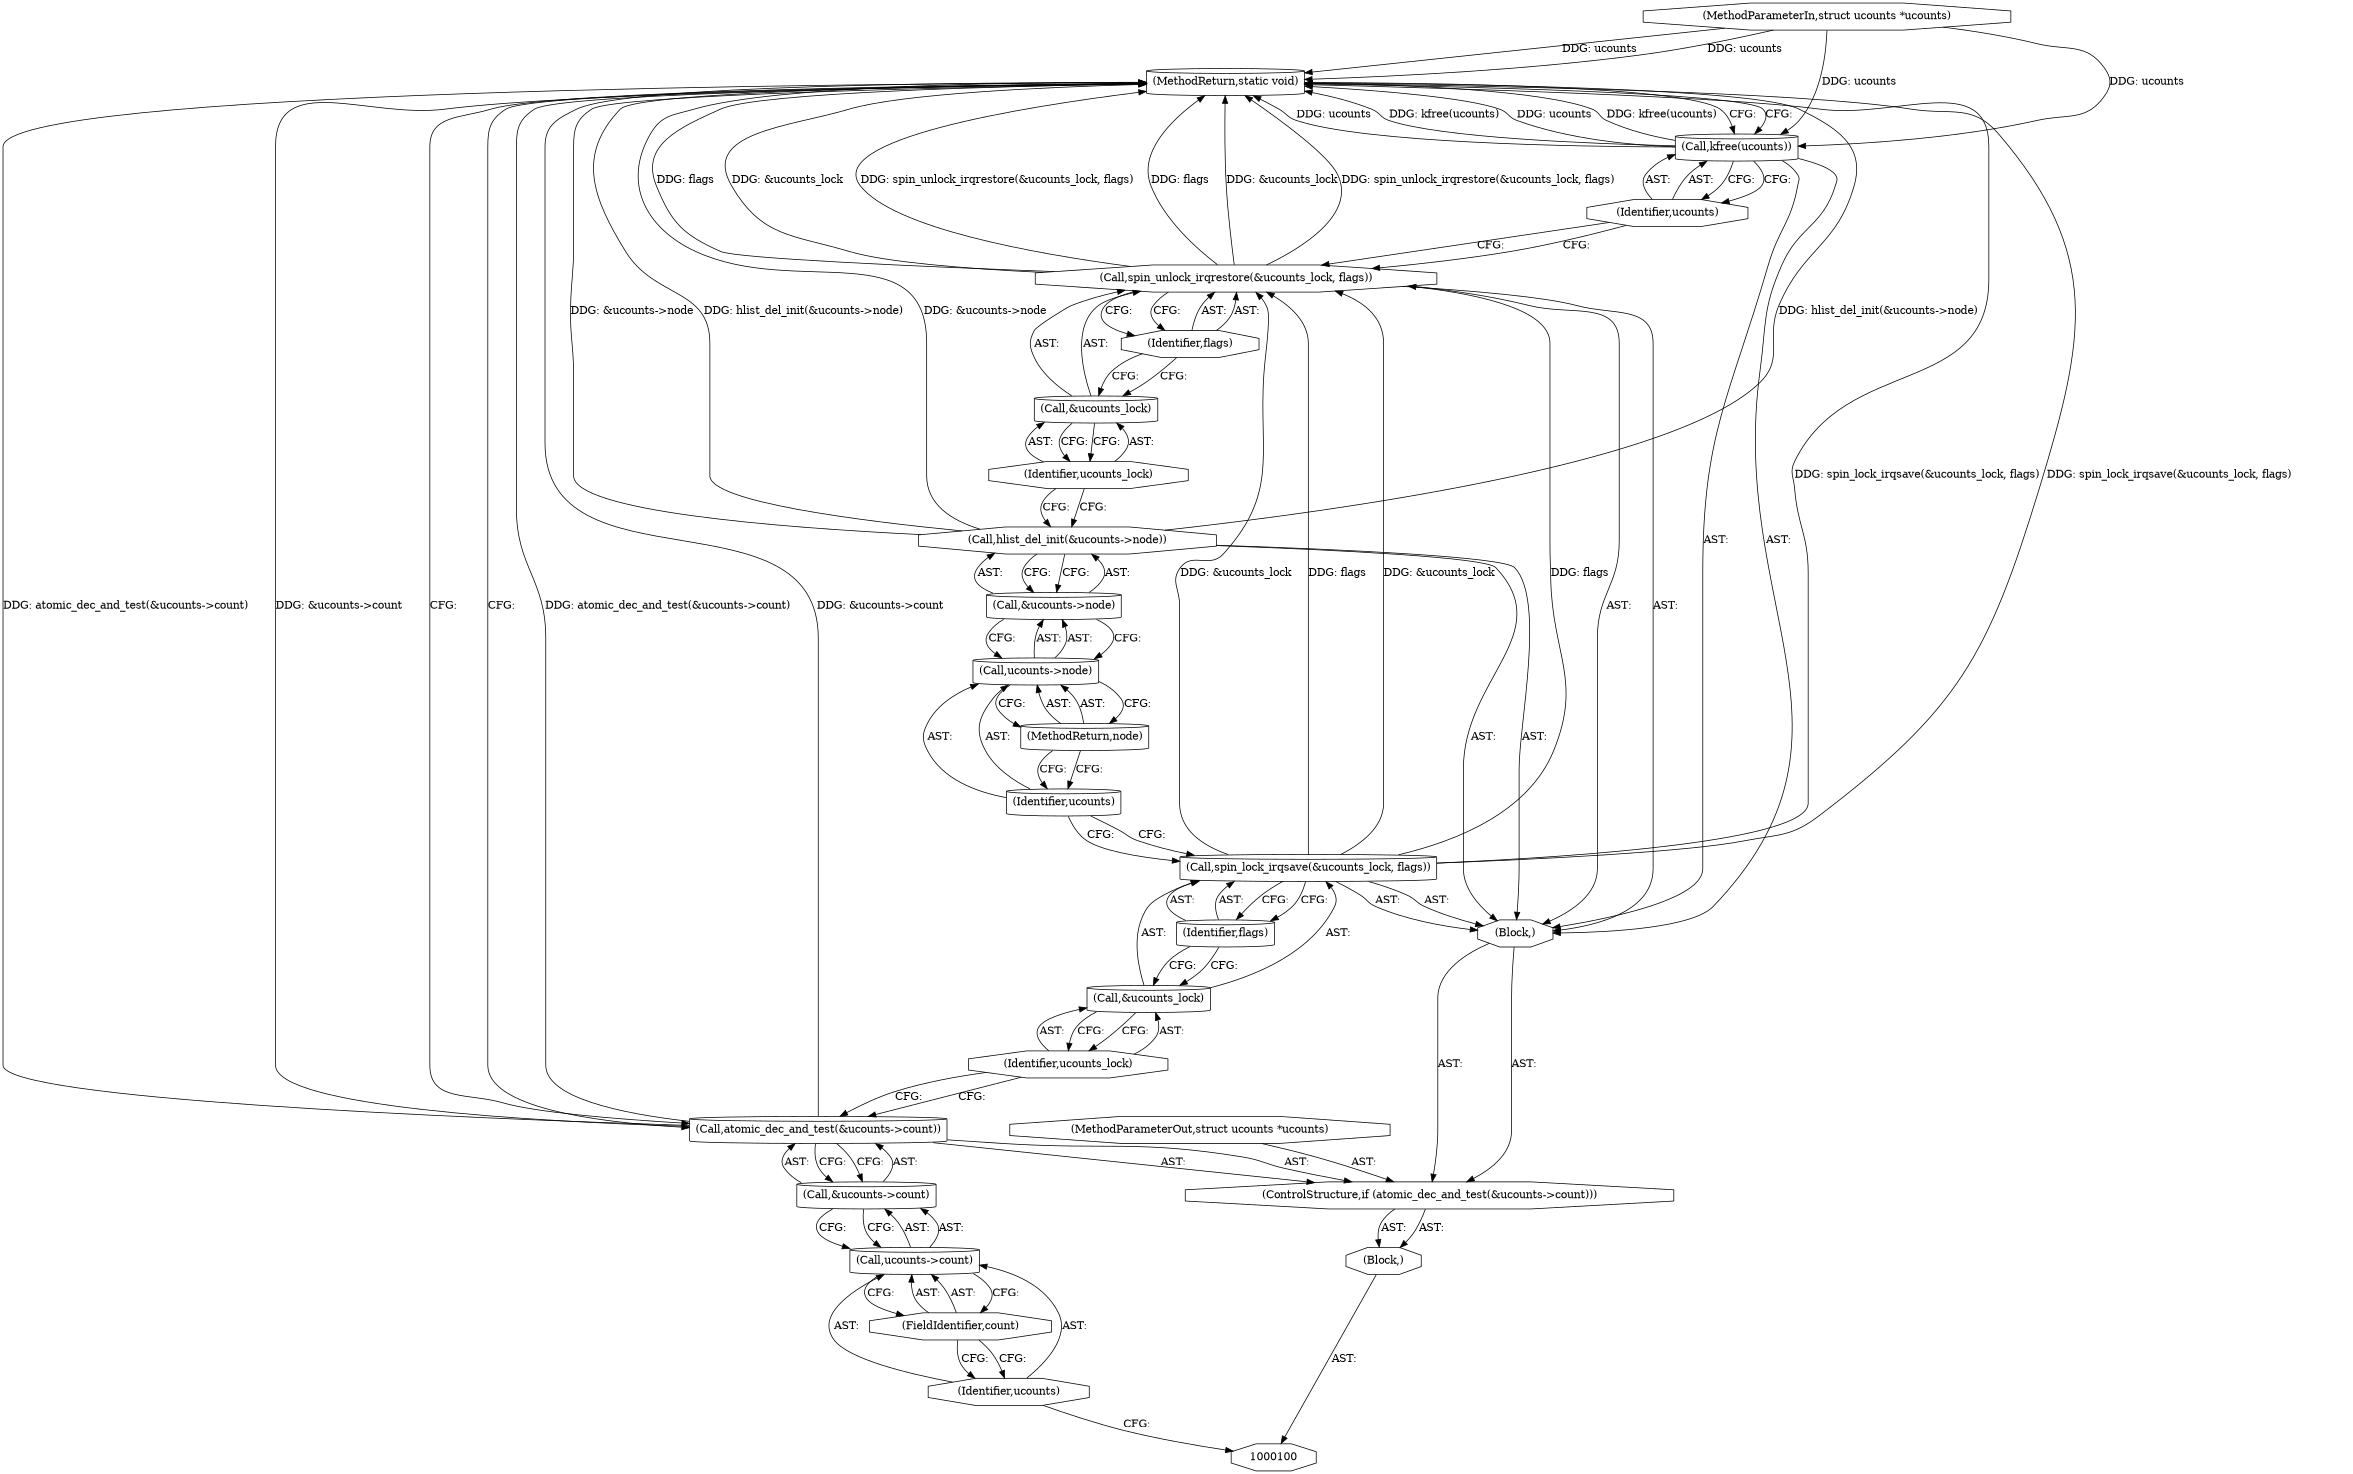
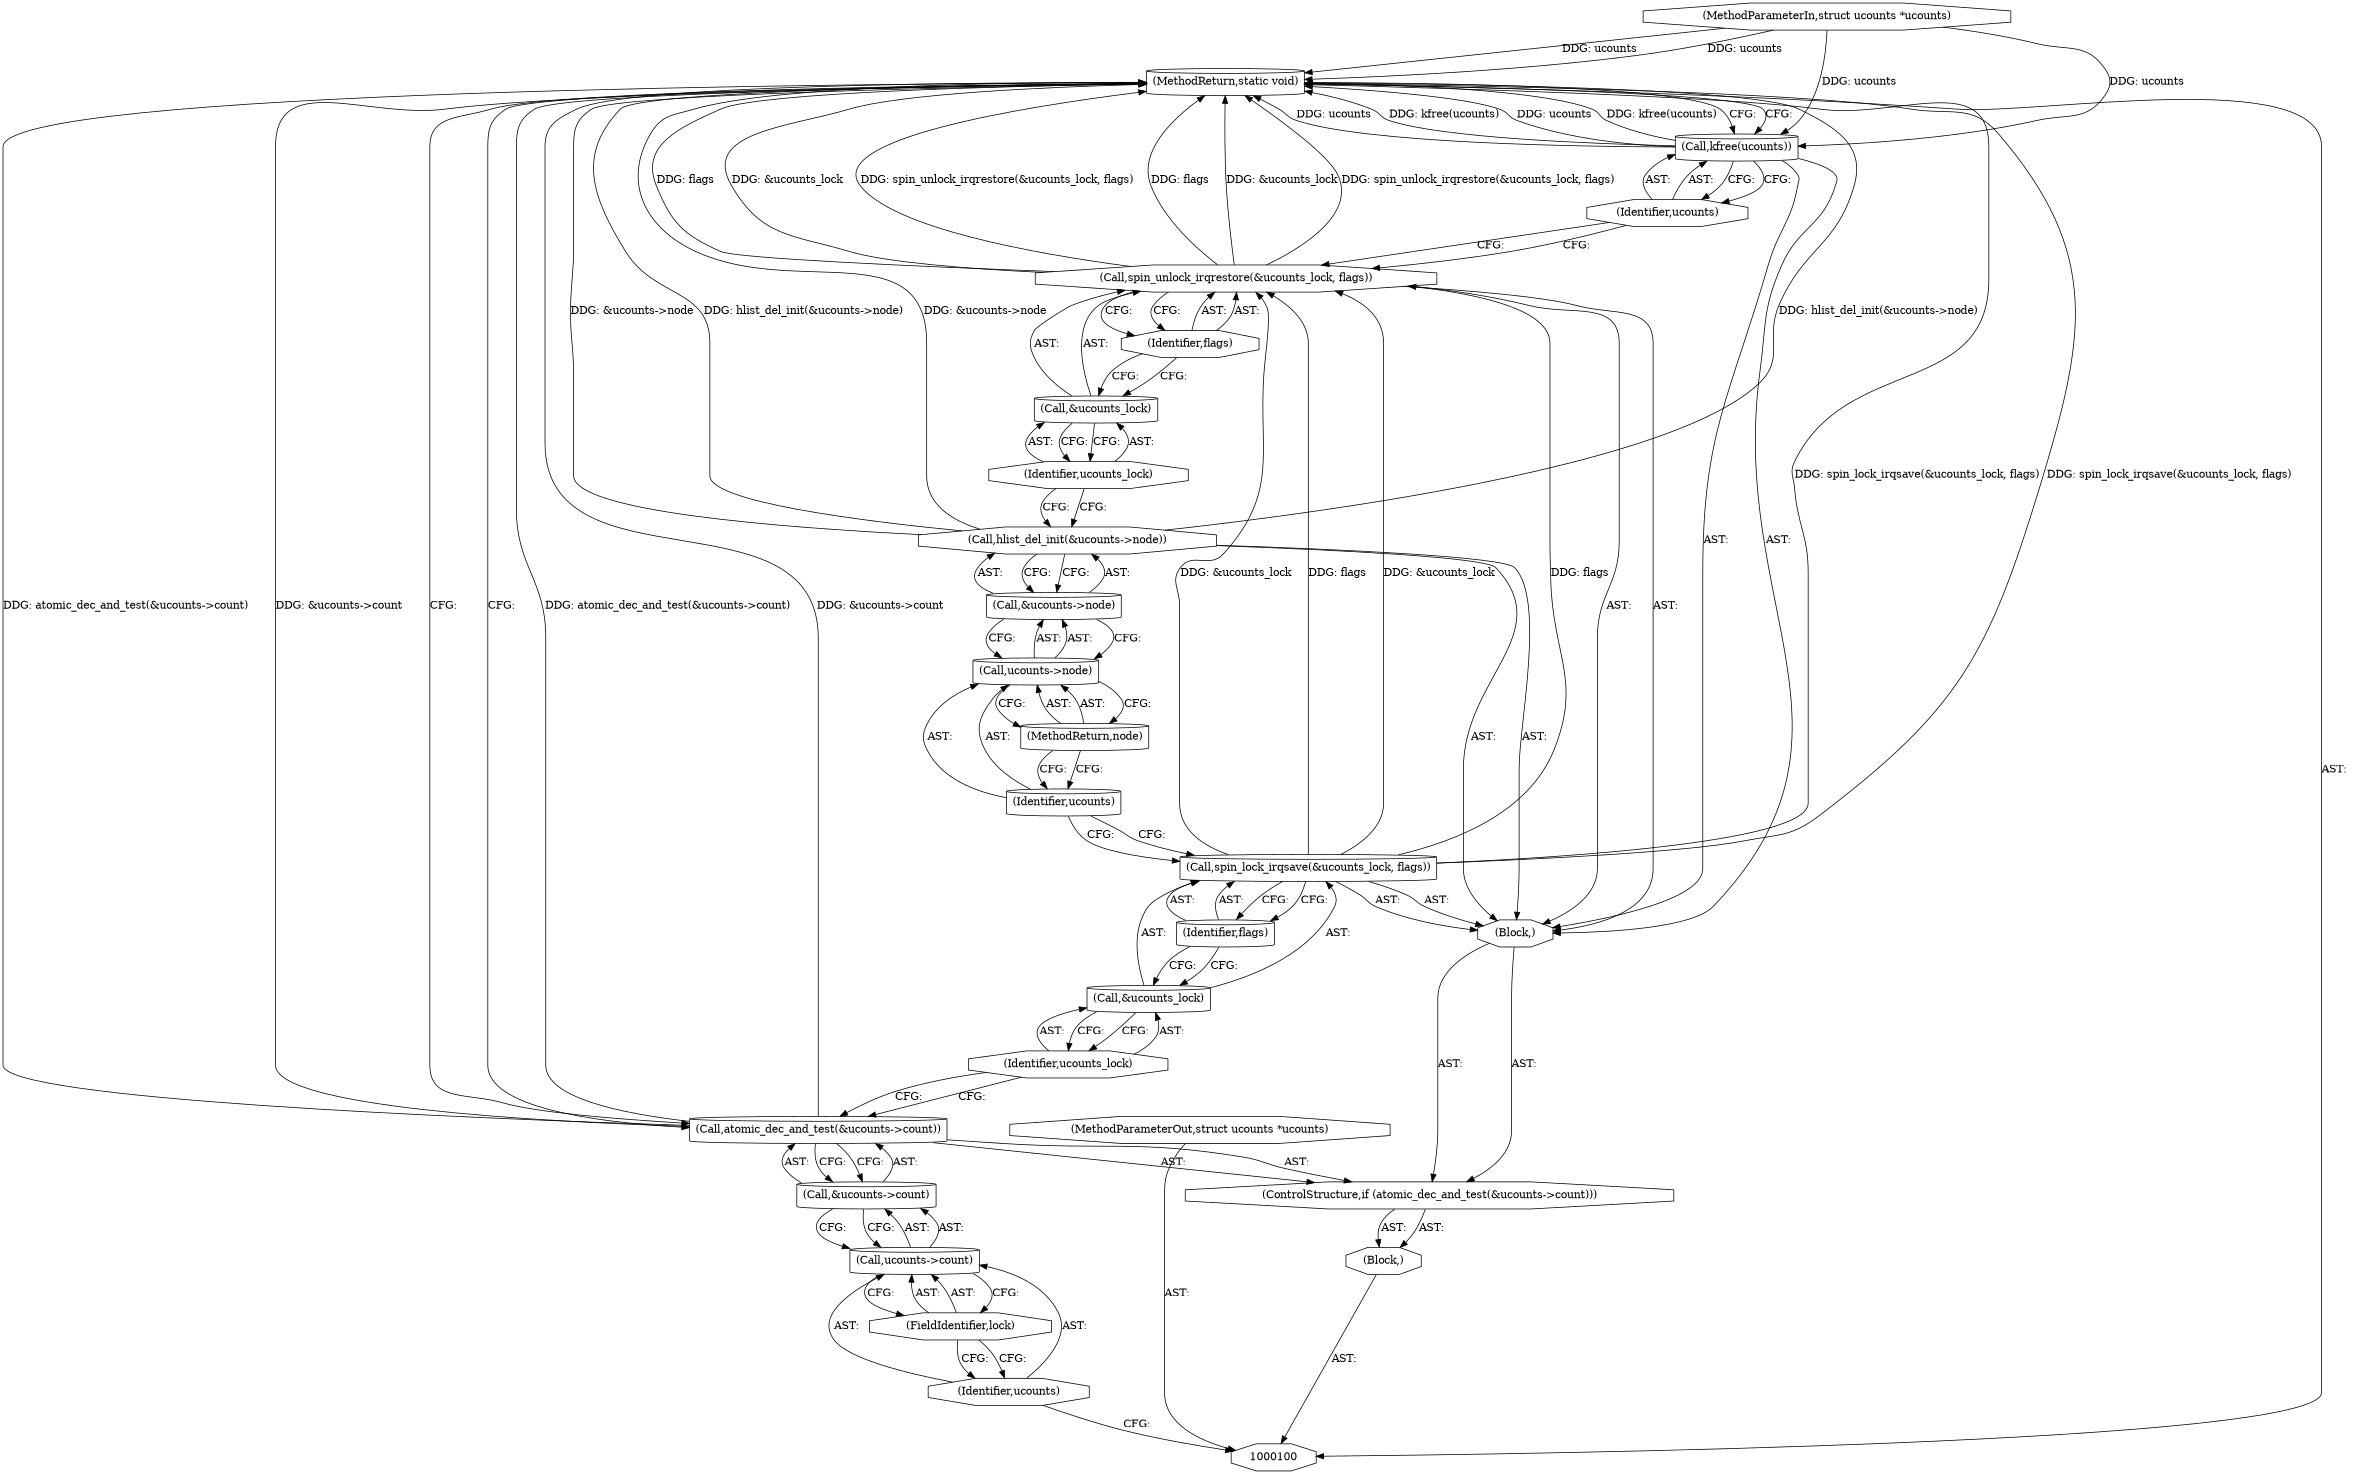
none -> (2322, 753)
(1325, 1160) -> (1165, 1311)
(961, 1326) -> (961, 1326)
